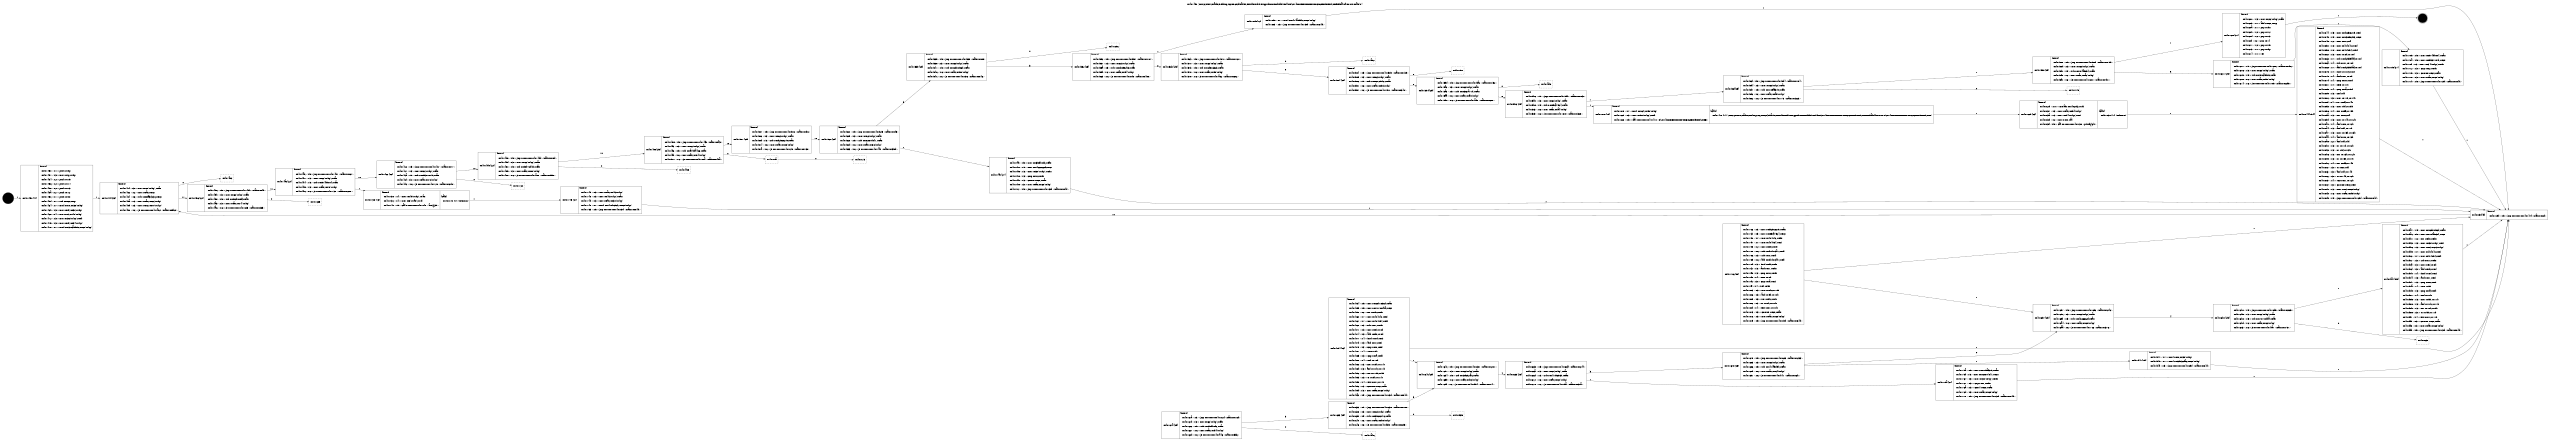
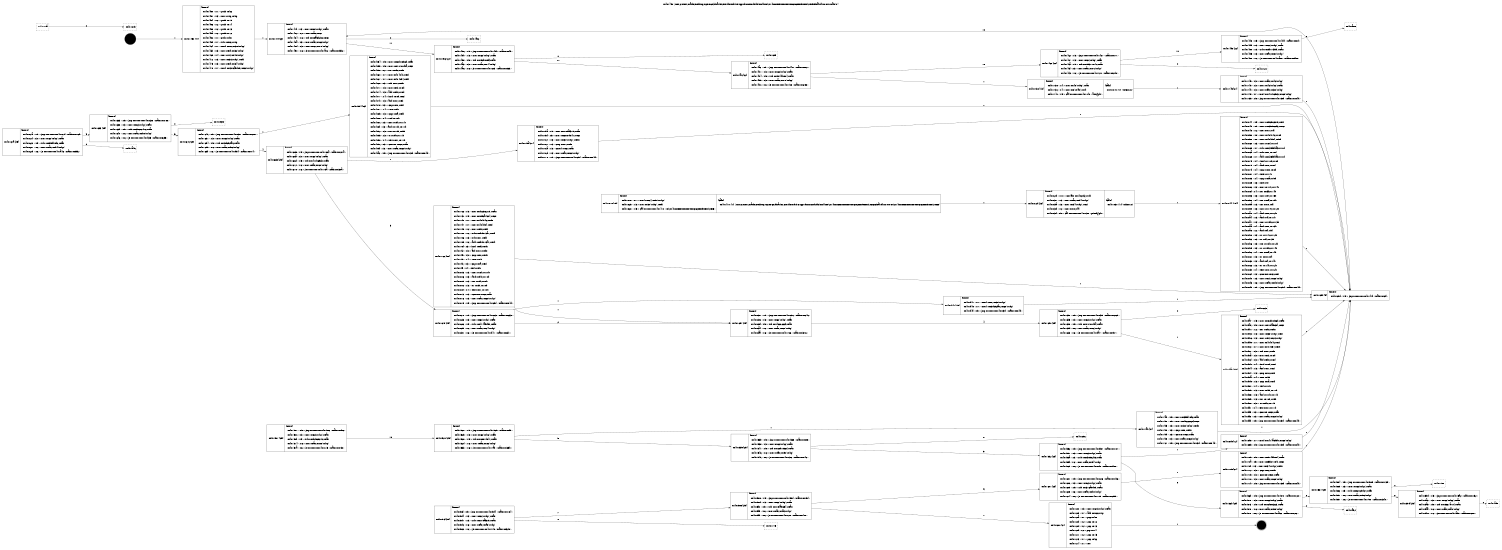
(1546, 104) -> none
(684, 150) -> none
(1413, 361) -> (304, 124)
